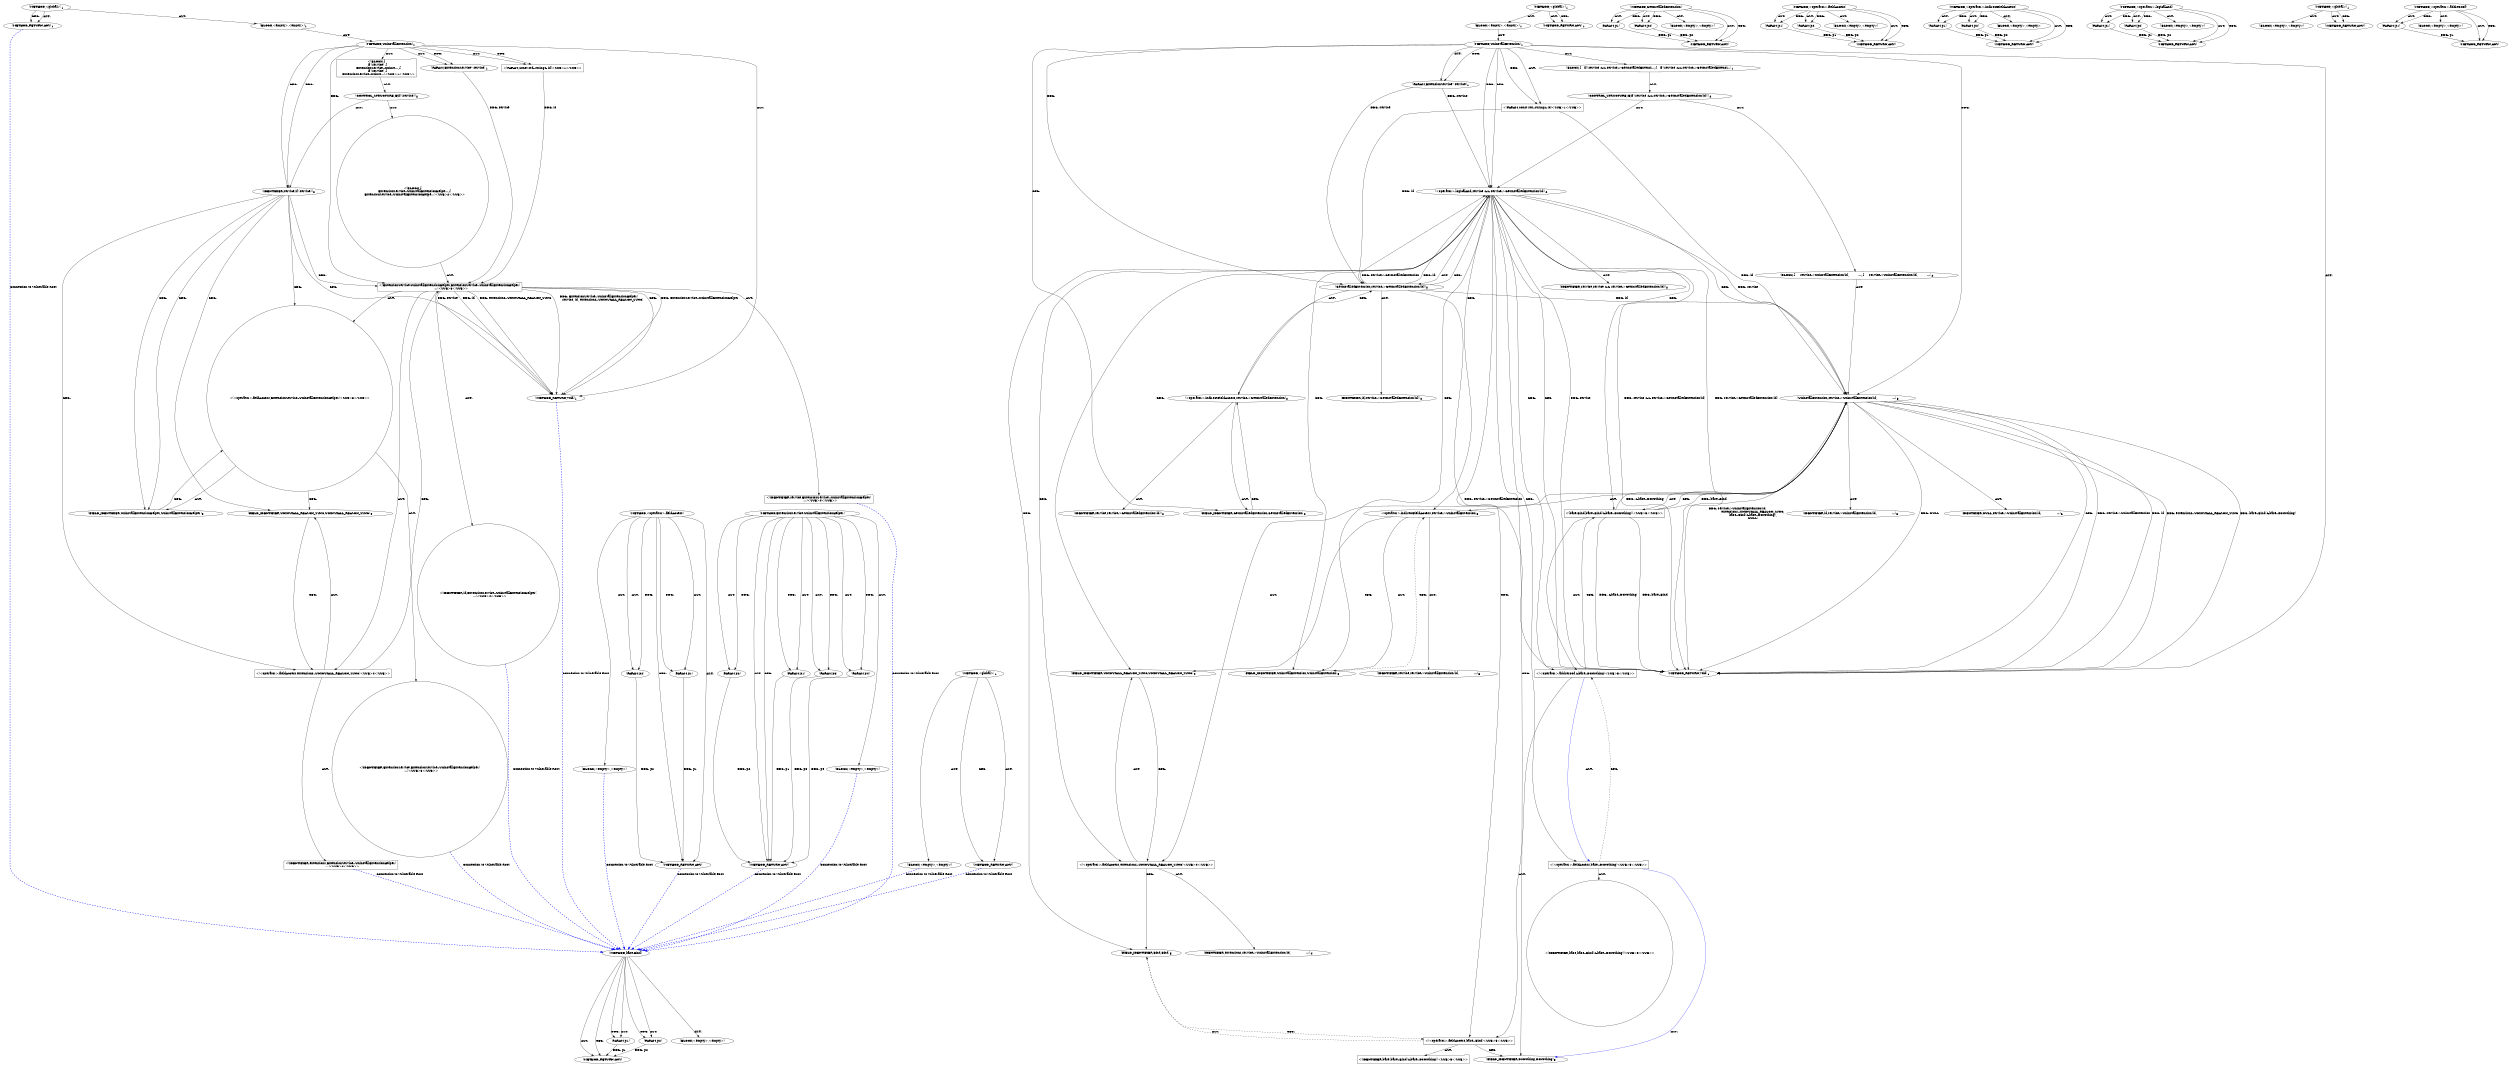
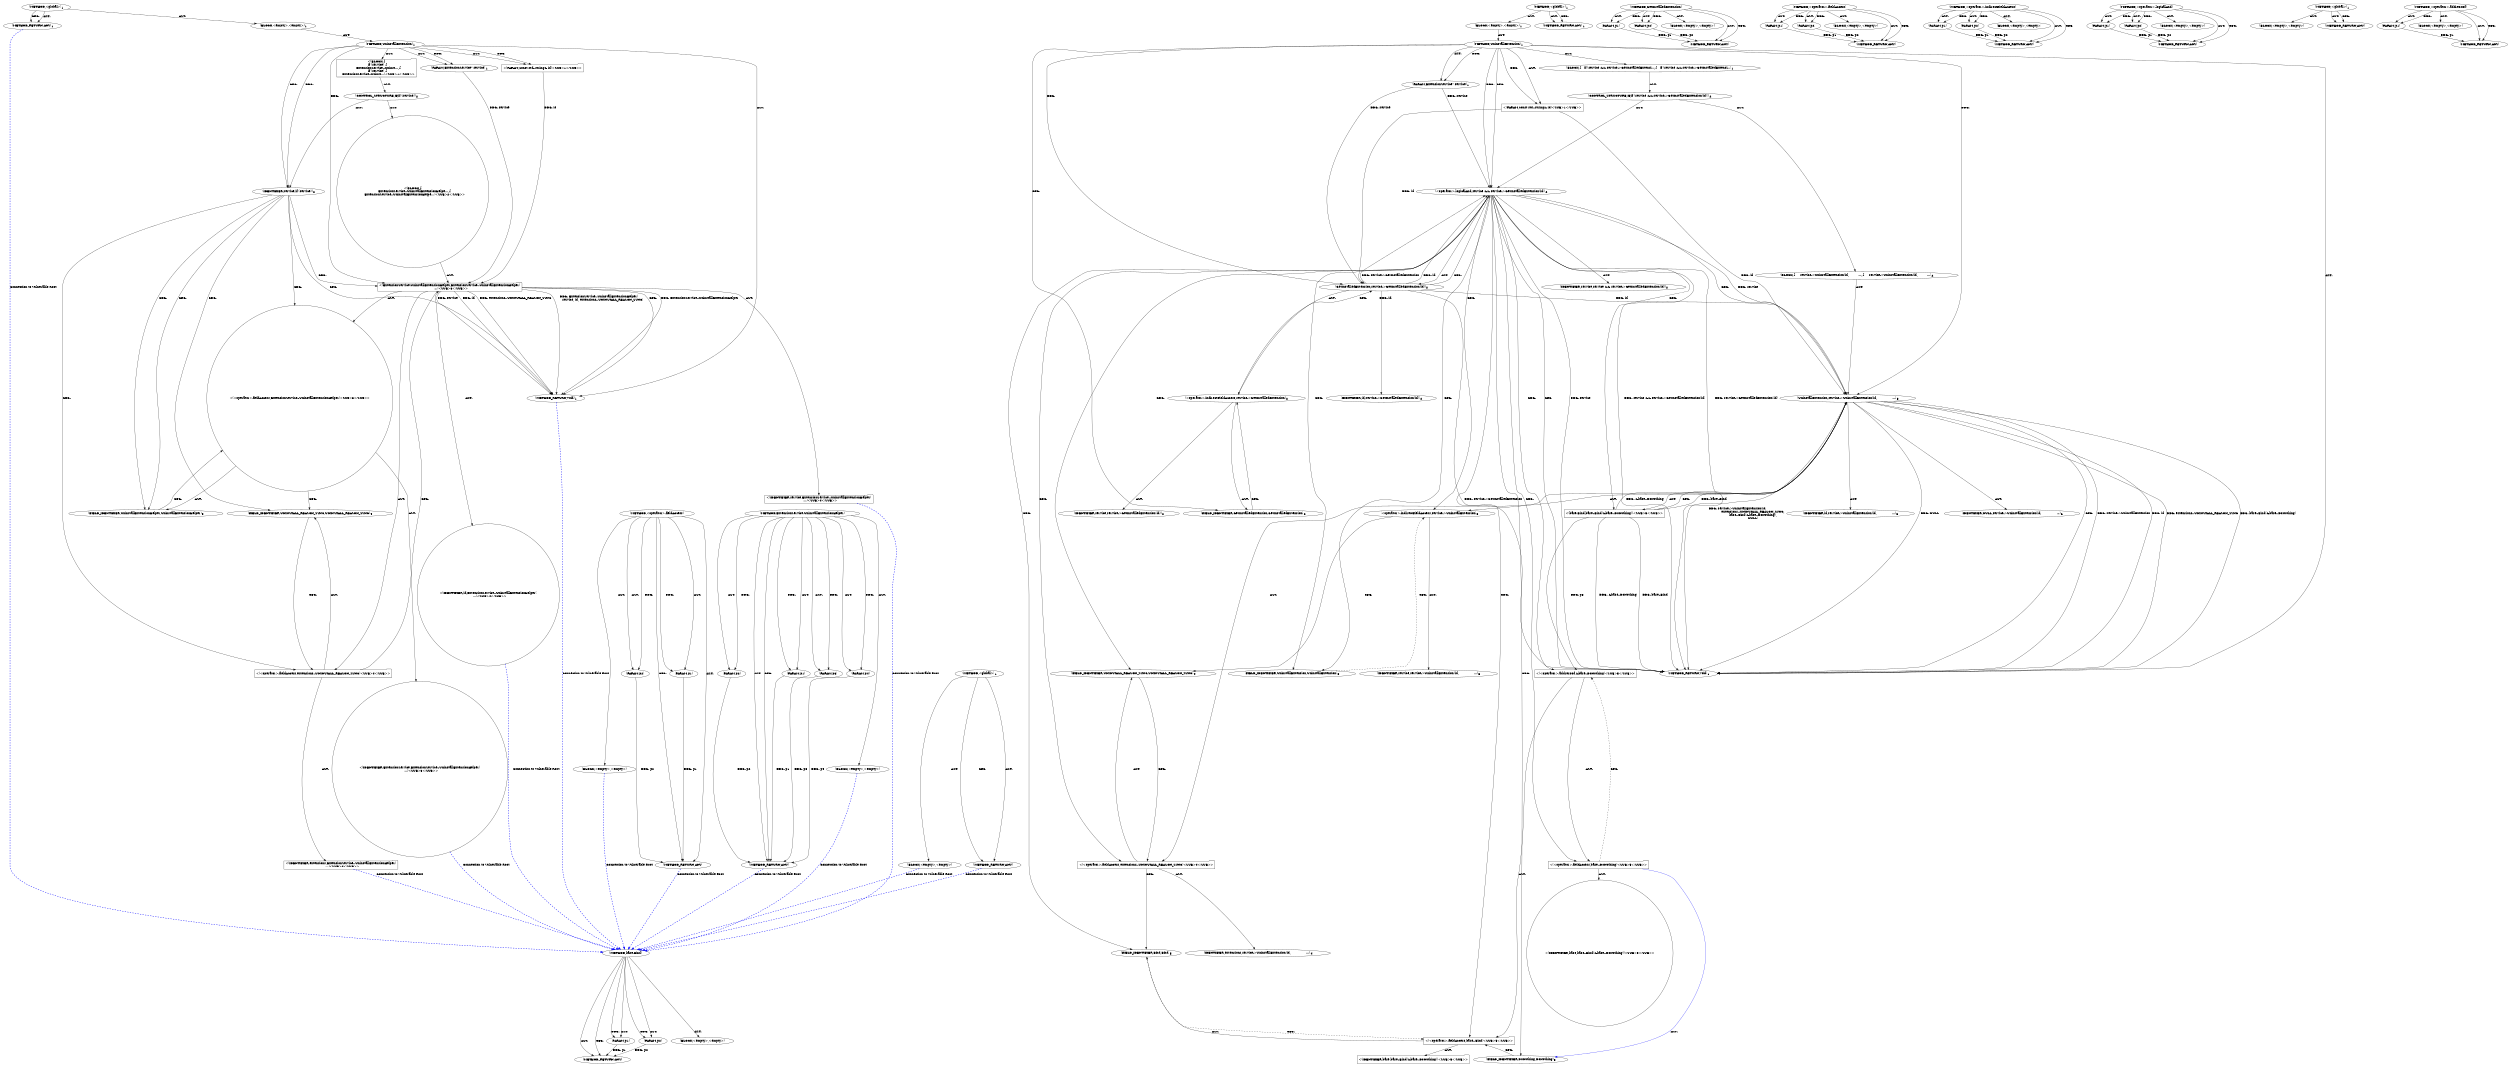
(1386, 298) -> (1386, 298)
(1582, 592) -> none
(1577, 595) -> (1577, 595)
(1390, 609) -> none
(1568, 770) -> (1568, 770)
(1264, 1037) -> (1264, 1037)
(1487, 1051) -> (1501, 1050)
